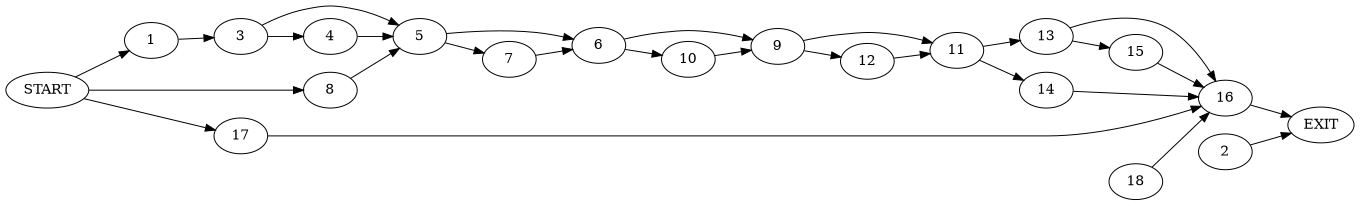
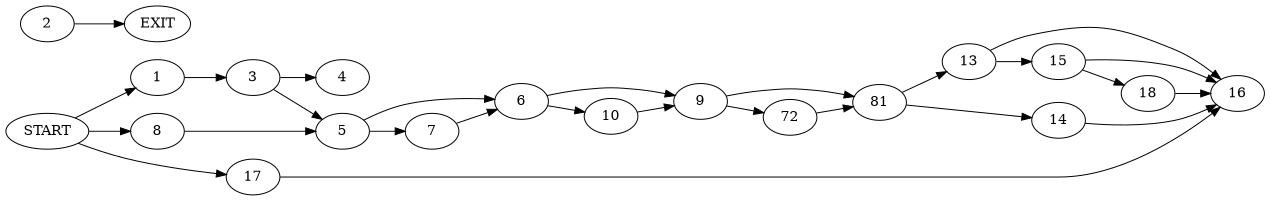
(370, 36) -> none
(957, 50) -> (880, 102)
(867, 61) -> (790, 117)
none -> (1099, 76)
(1266, 109) -> none
